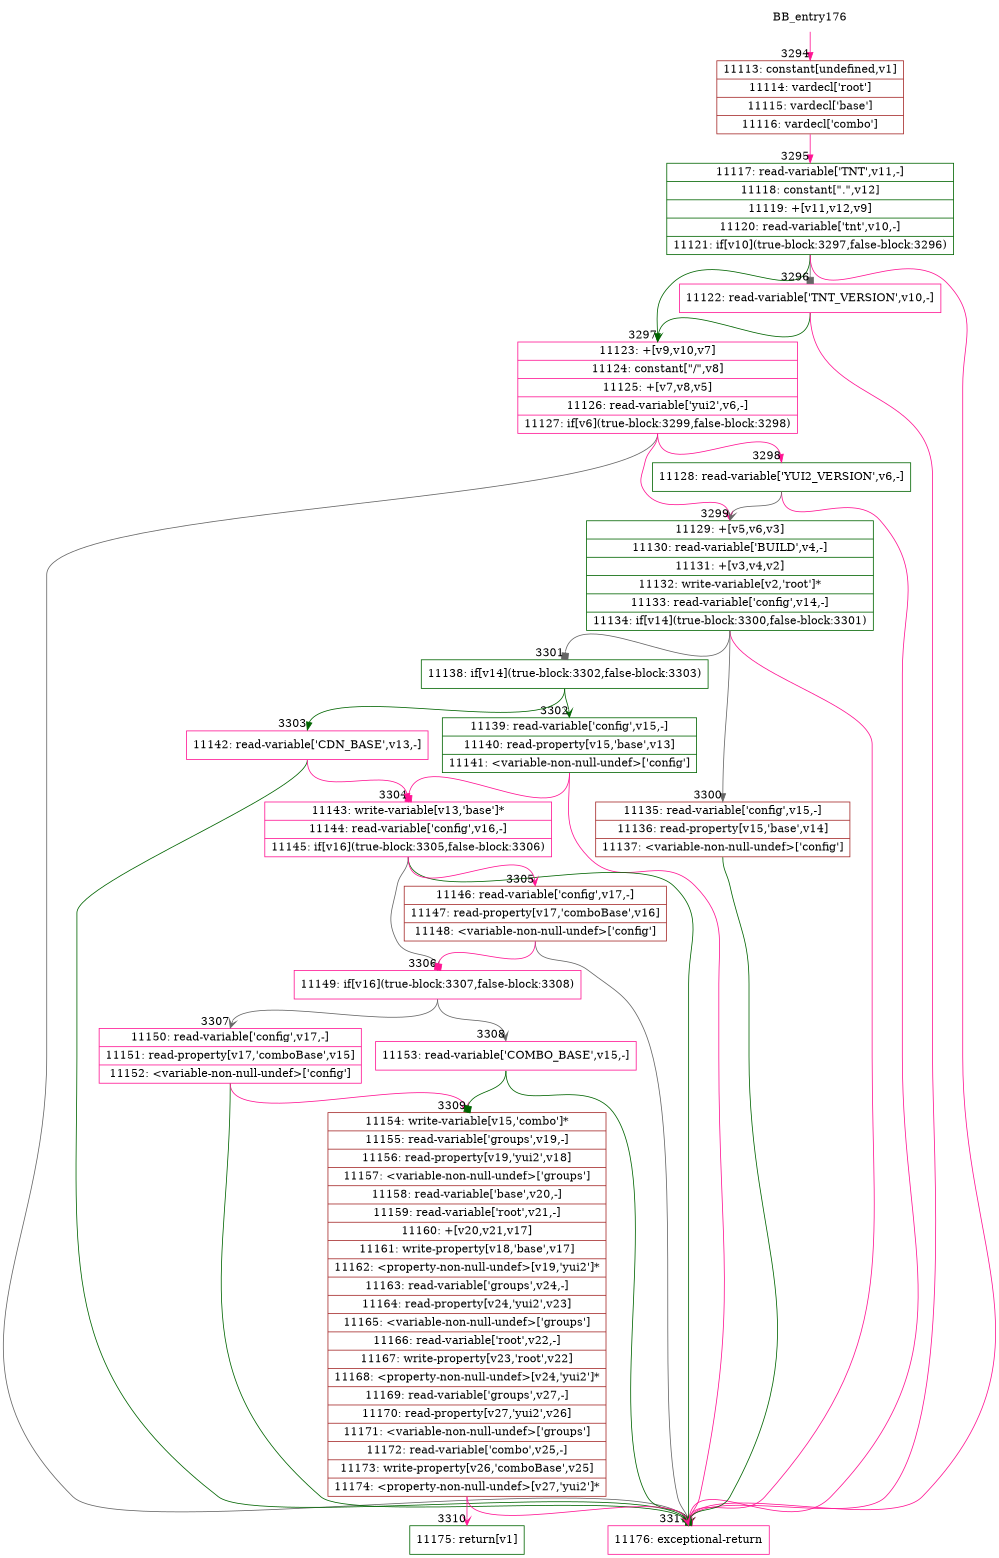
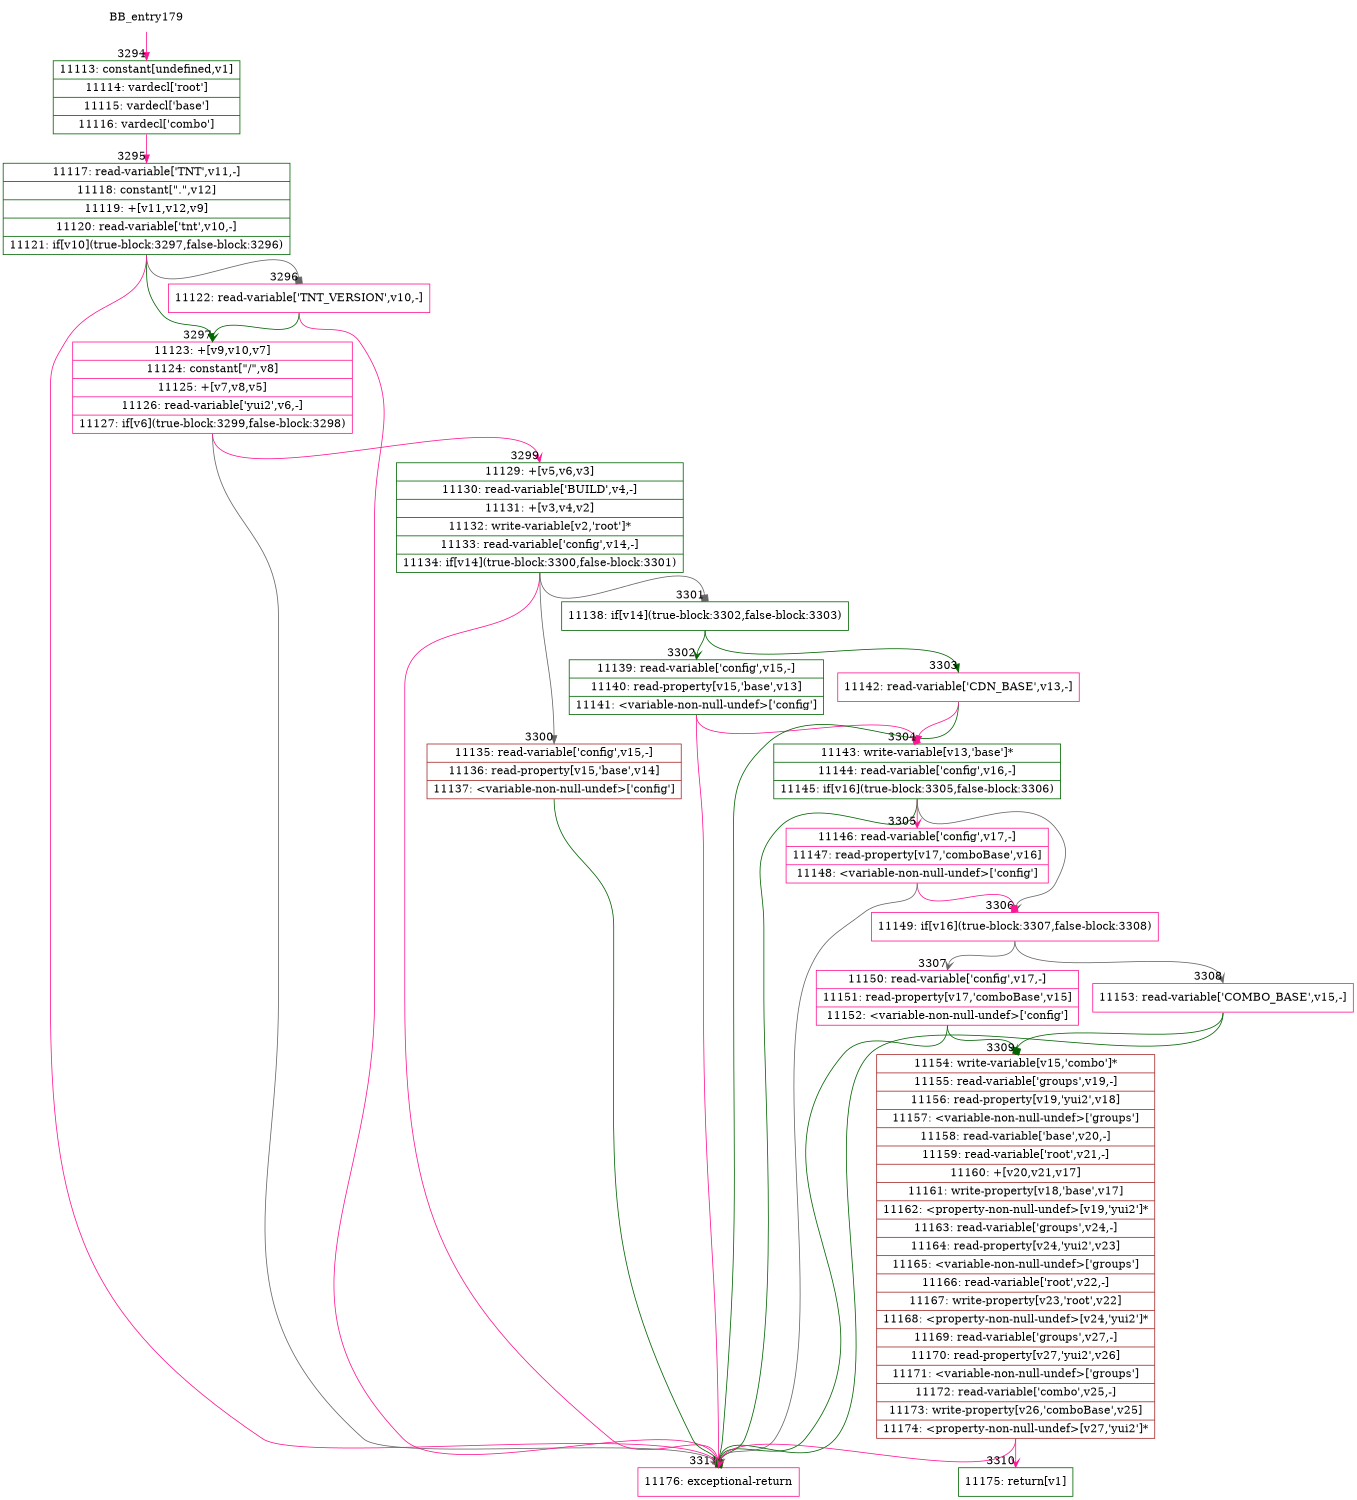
(810, 17) -> (147, 17)
(810, 97) -> (147, 97)
(782, 477) -> none
(408, 829) -> (917, 771)
(535, 914) -> (917, 856)
(345, 1098) -> (978, 1040)
(92, 1322) -> (734, 987)
